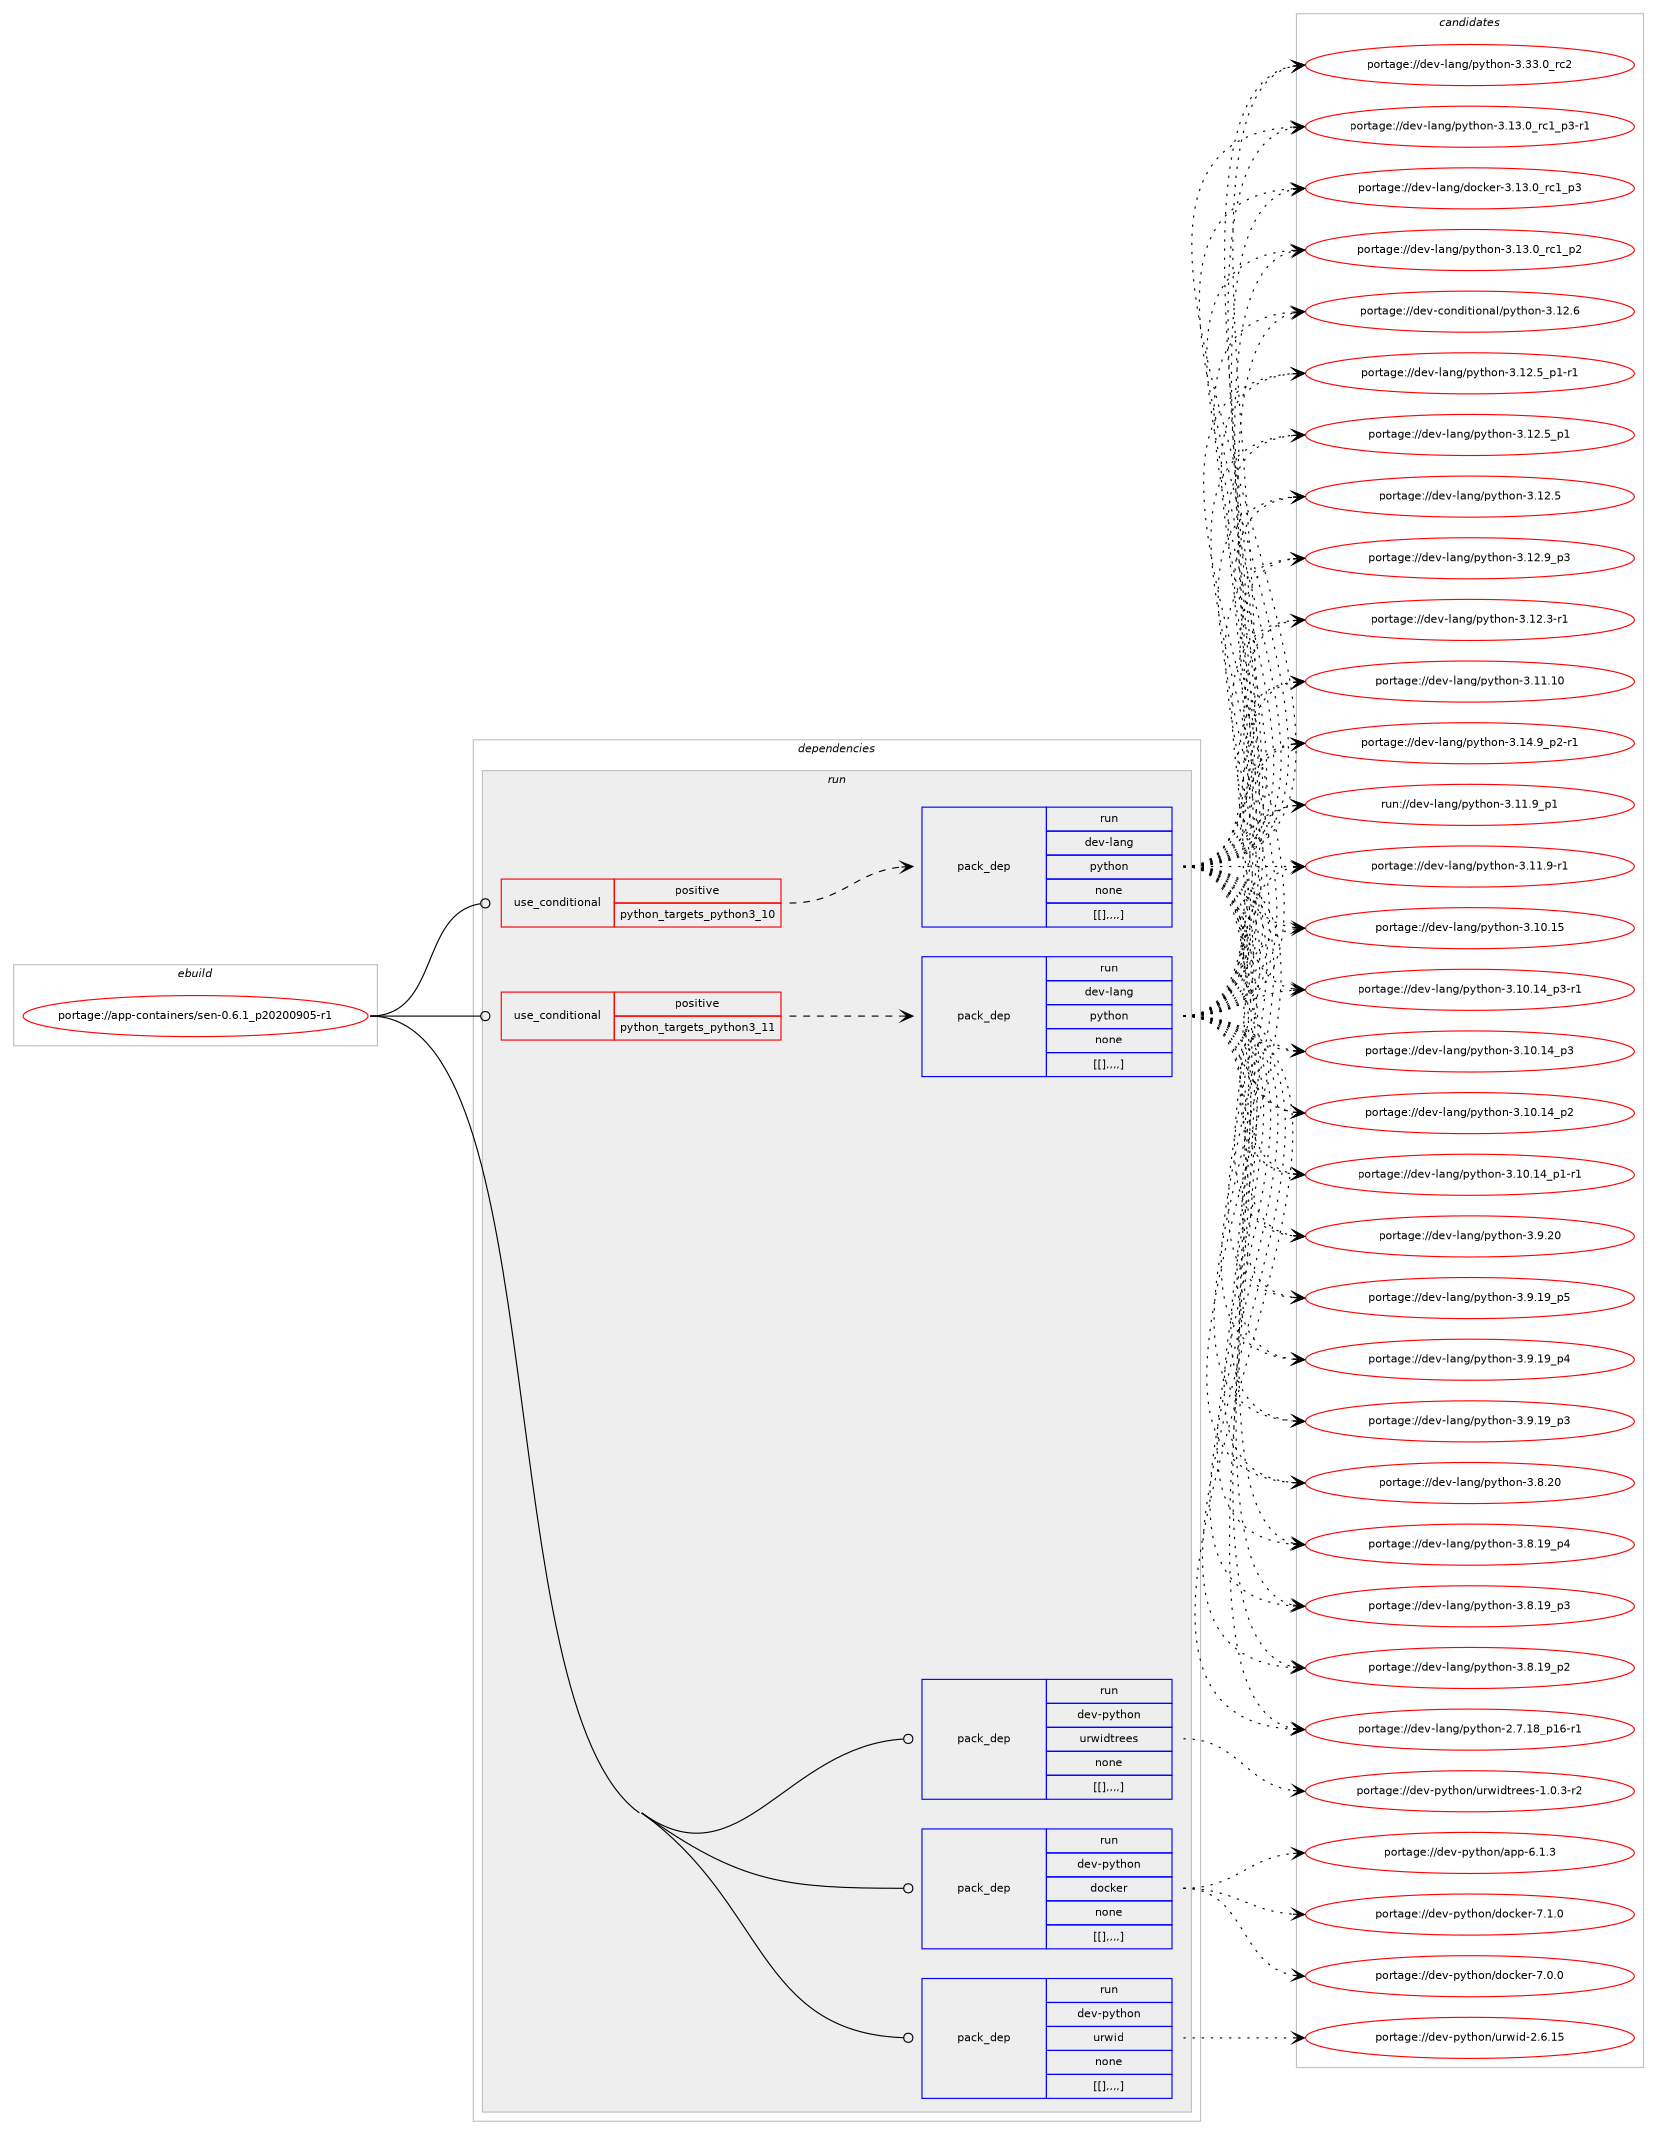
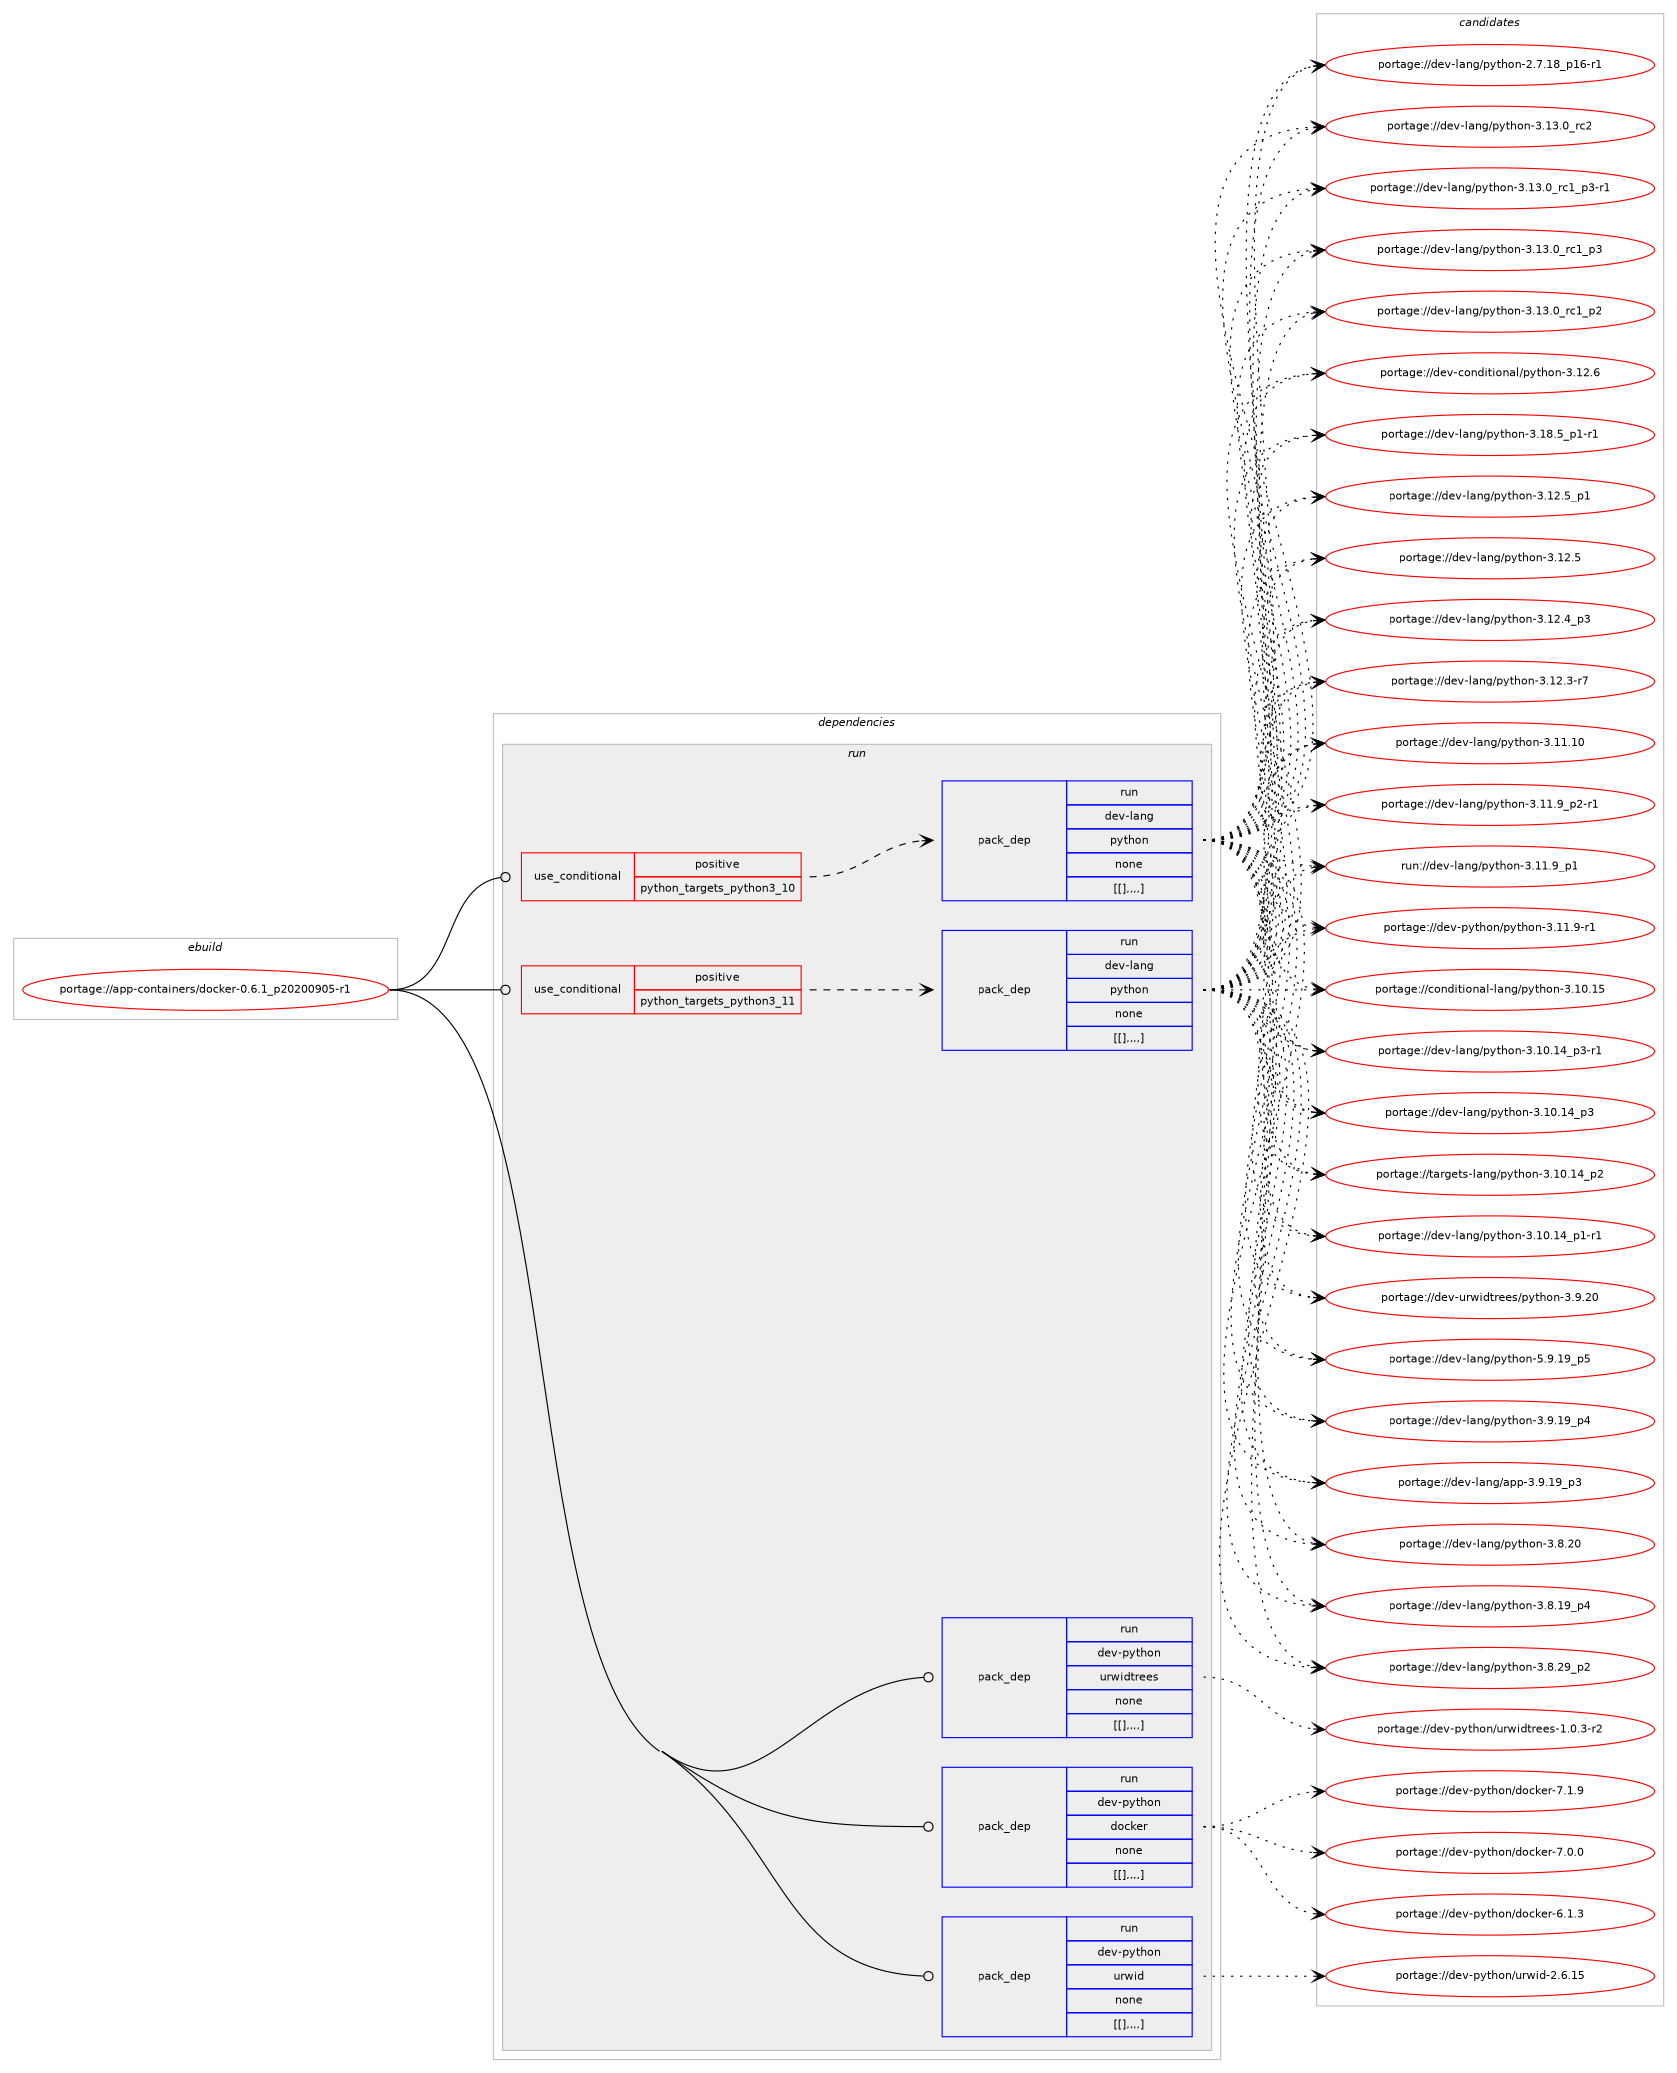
(1470, 65) -> (1490, 127)
(1470, 188) -> (1490, 250)
(1470, 373) -> (1490, 435)
(1470, 558) -> (1490, 620)
(1470, 620) -> (1490, 682)
(1470, 743) -> (1490, 805)
(1470, 867) -> (1490, 928)
(1470, 928) -> (1490, 990)
(196, 1016) -> (206, 990)
(1470, 1113) -> (1490, 1175)
(1470, 1236) -> (1490, 1298)
(1470, 1298) -> (1490, 1360)
(1470, 1421) -> (1490, 1483)
(1470, 1606) -> none
(1470, 1668) -> (1490, 1668)
(1470, 1853) -> (1490, 1915)
(1470, 1915) -> (1490, 1791)
